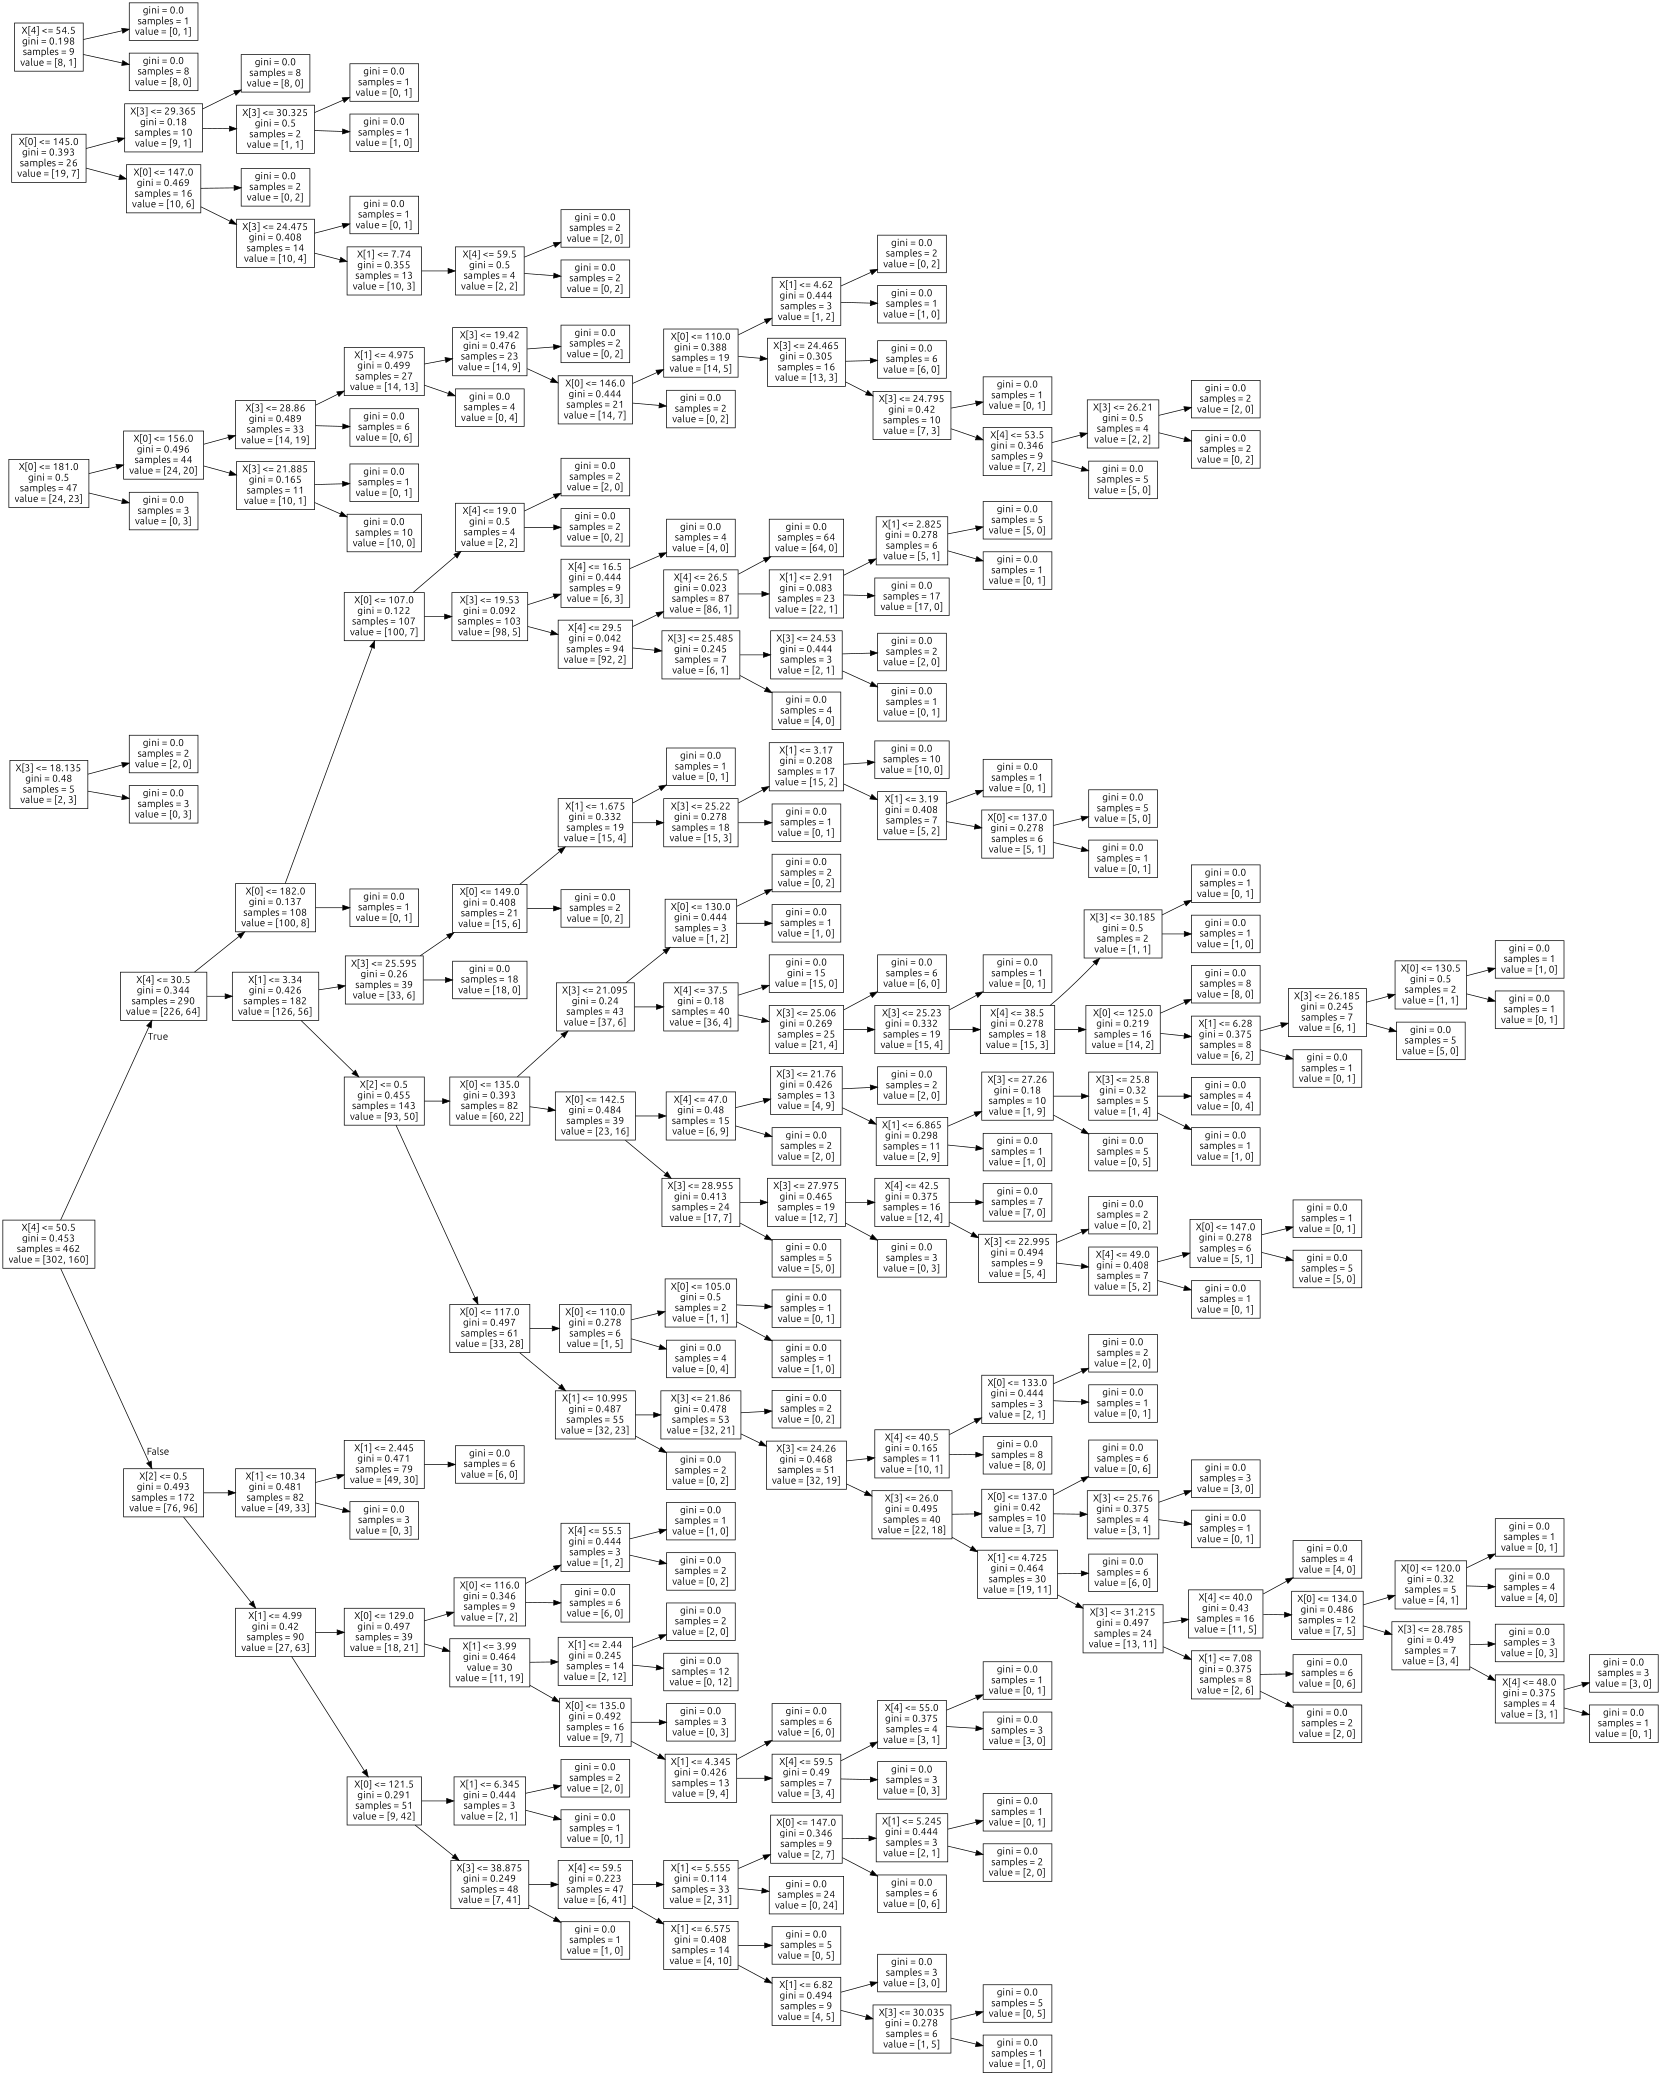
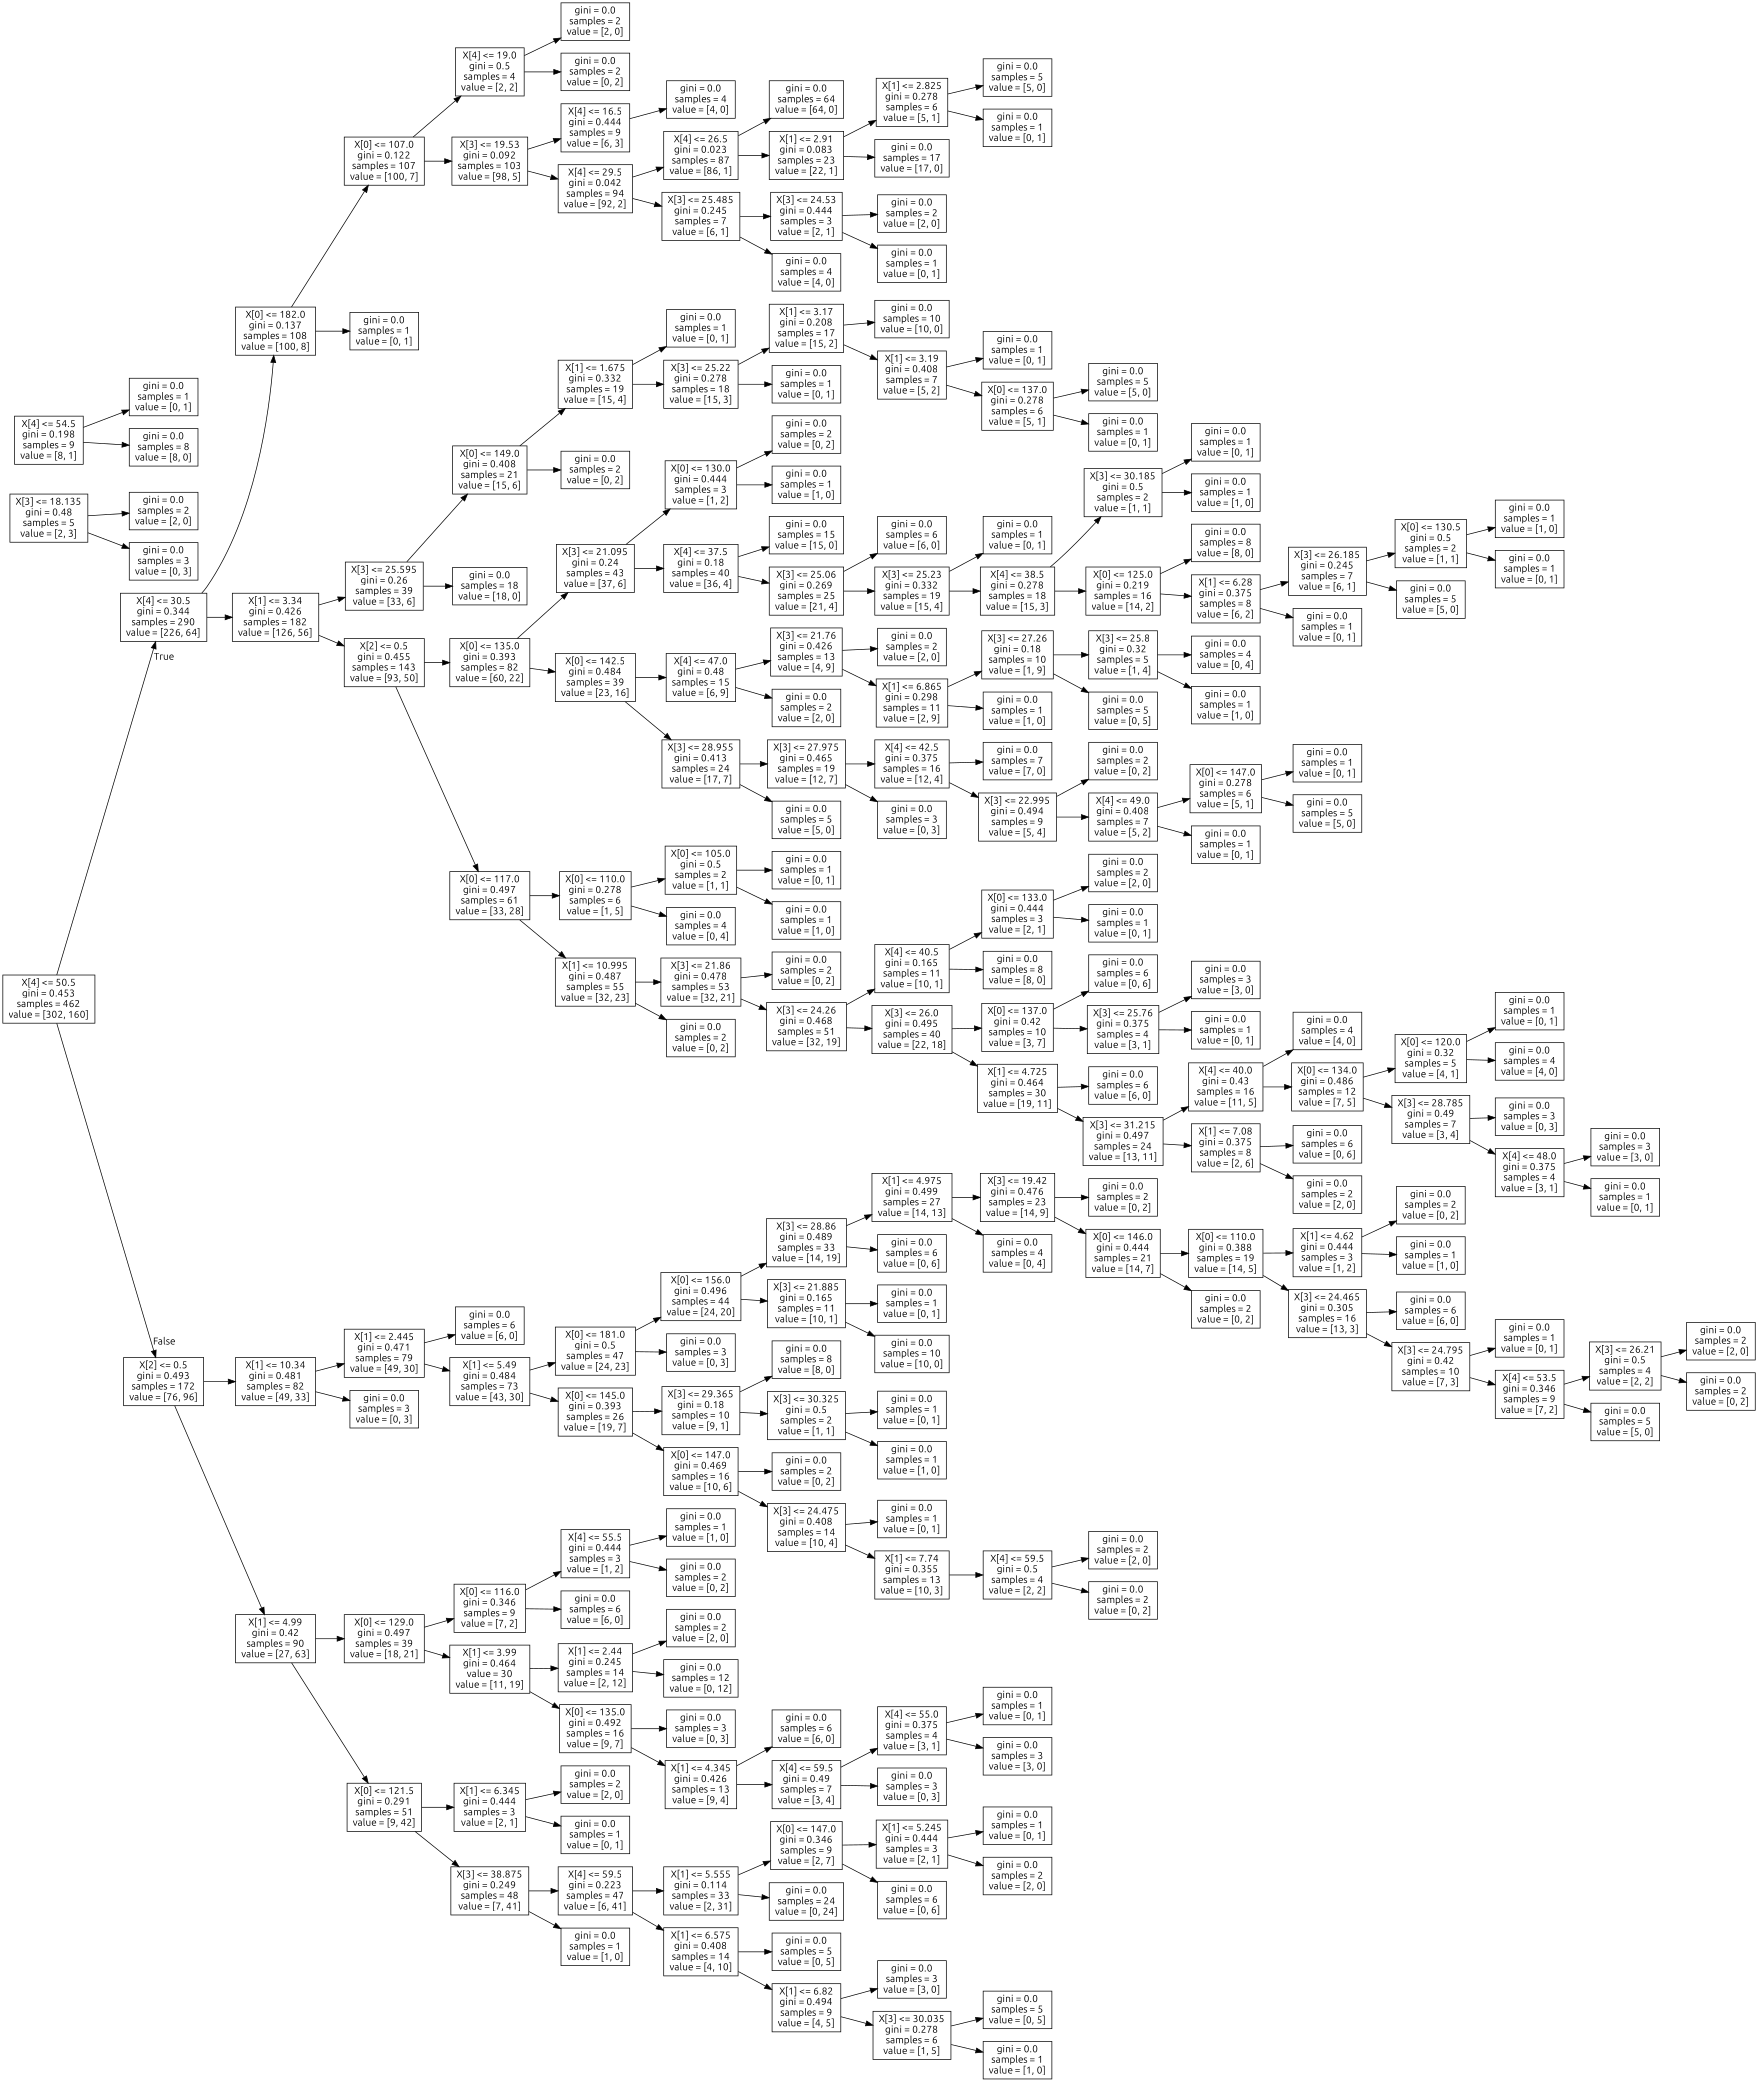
(806, 974) -> (806, 535)
none -> (490, 1382)
